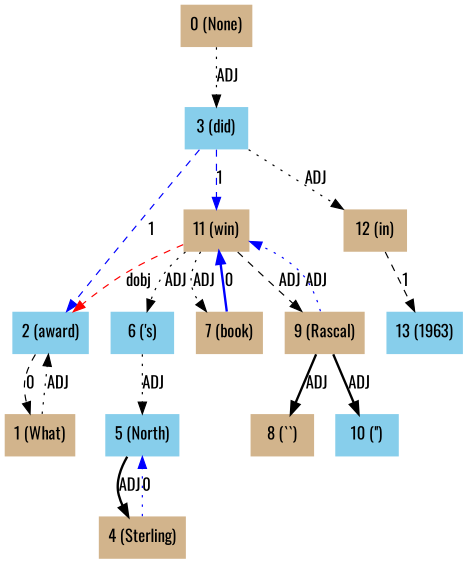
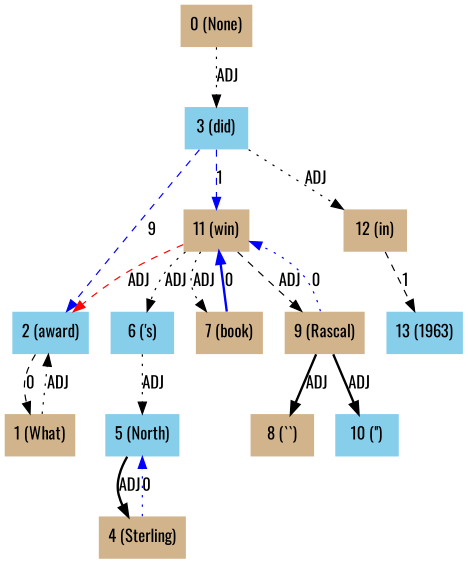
(152, 231) -> (152, 231)
(139, 282) -> (139, 282)
(316, 282) -> (316, 282)
